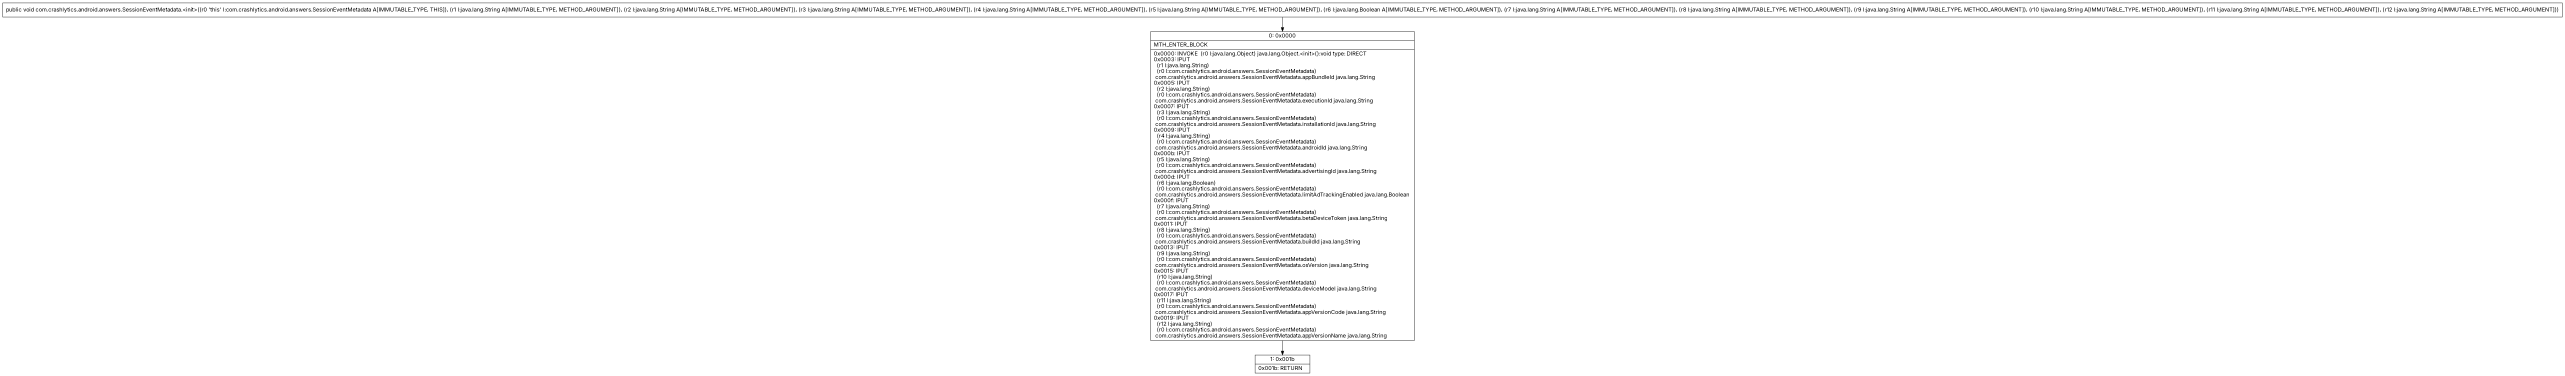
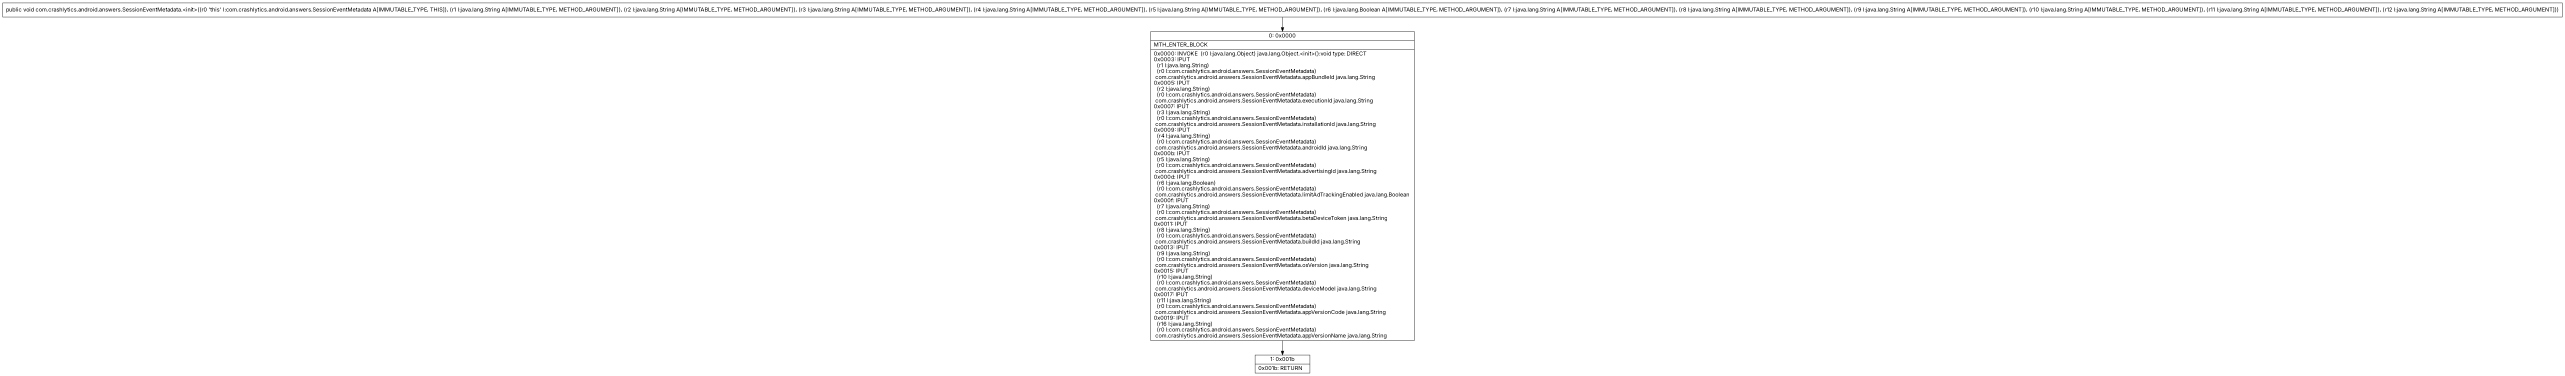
(1183, 324) -> (1183, 324)
